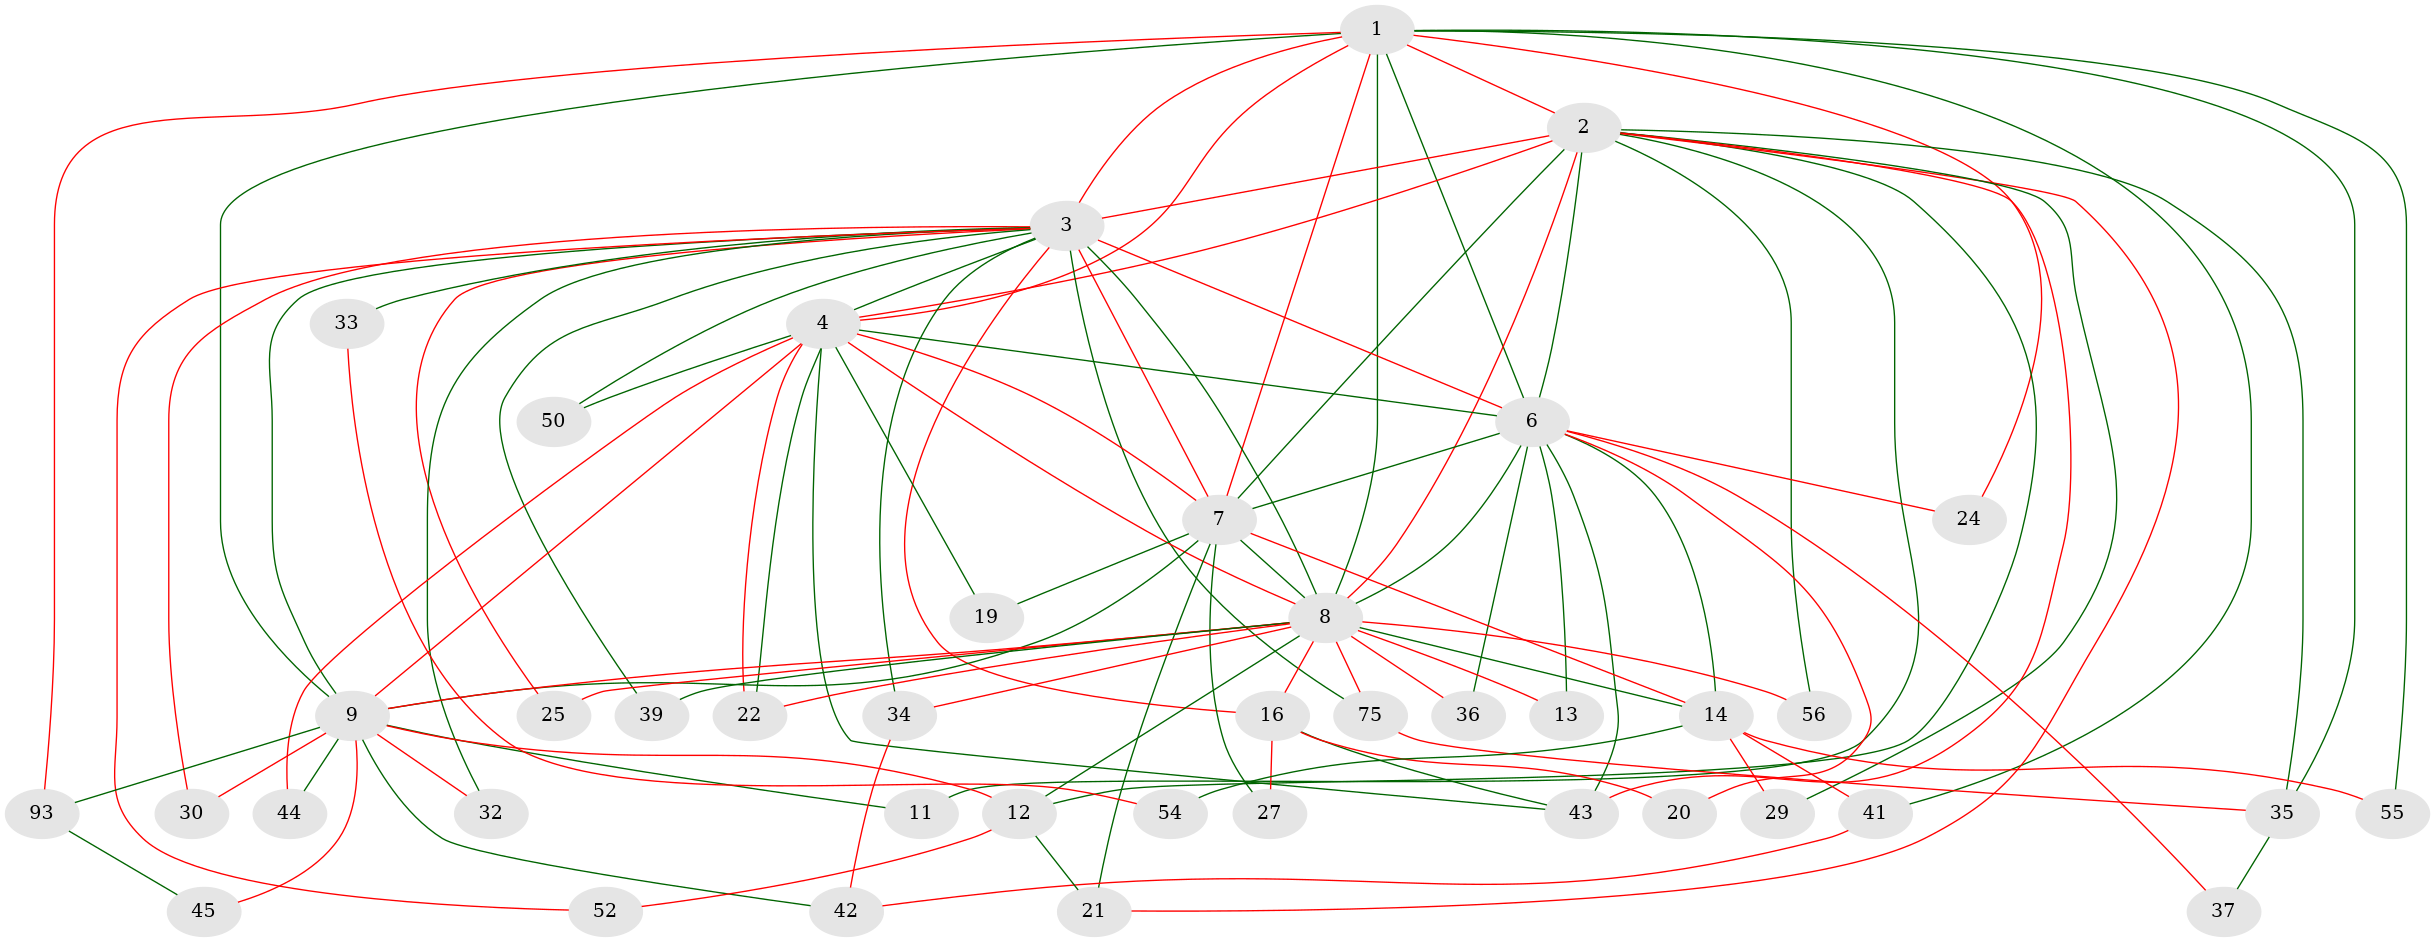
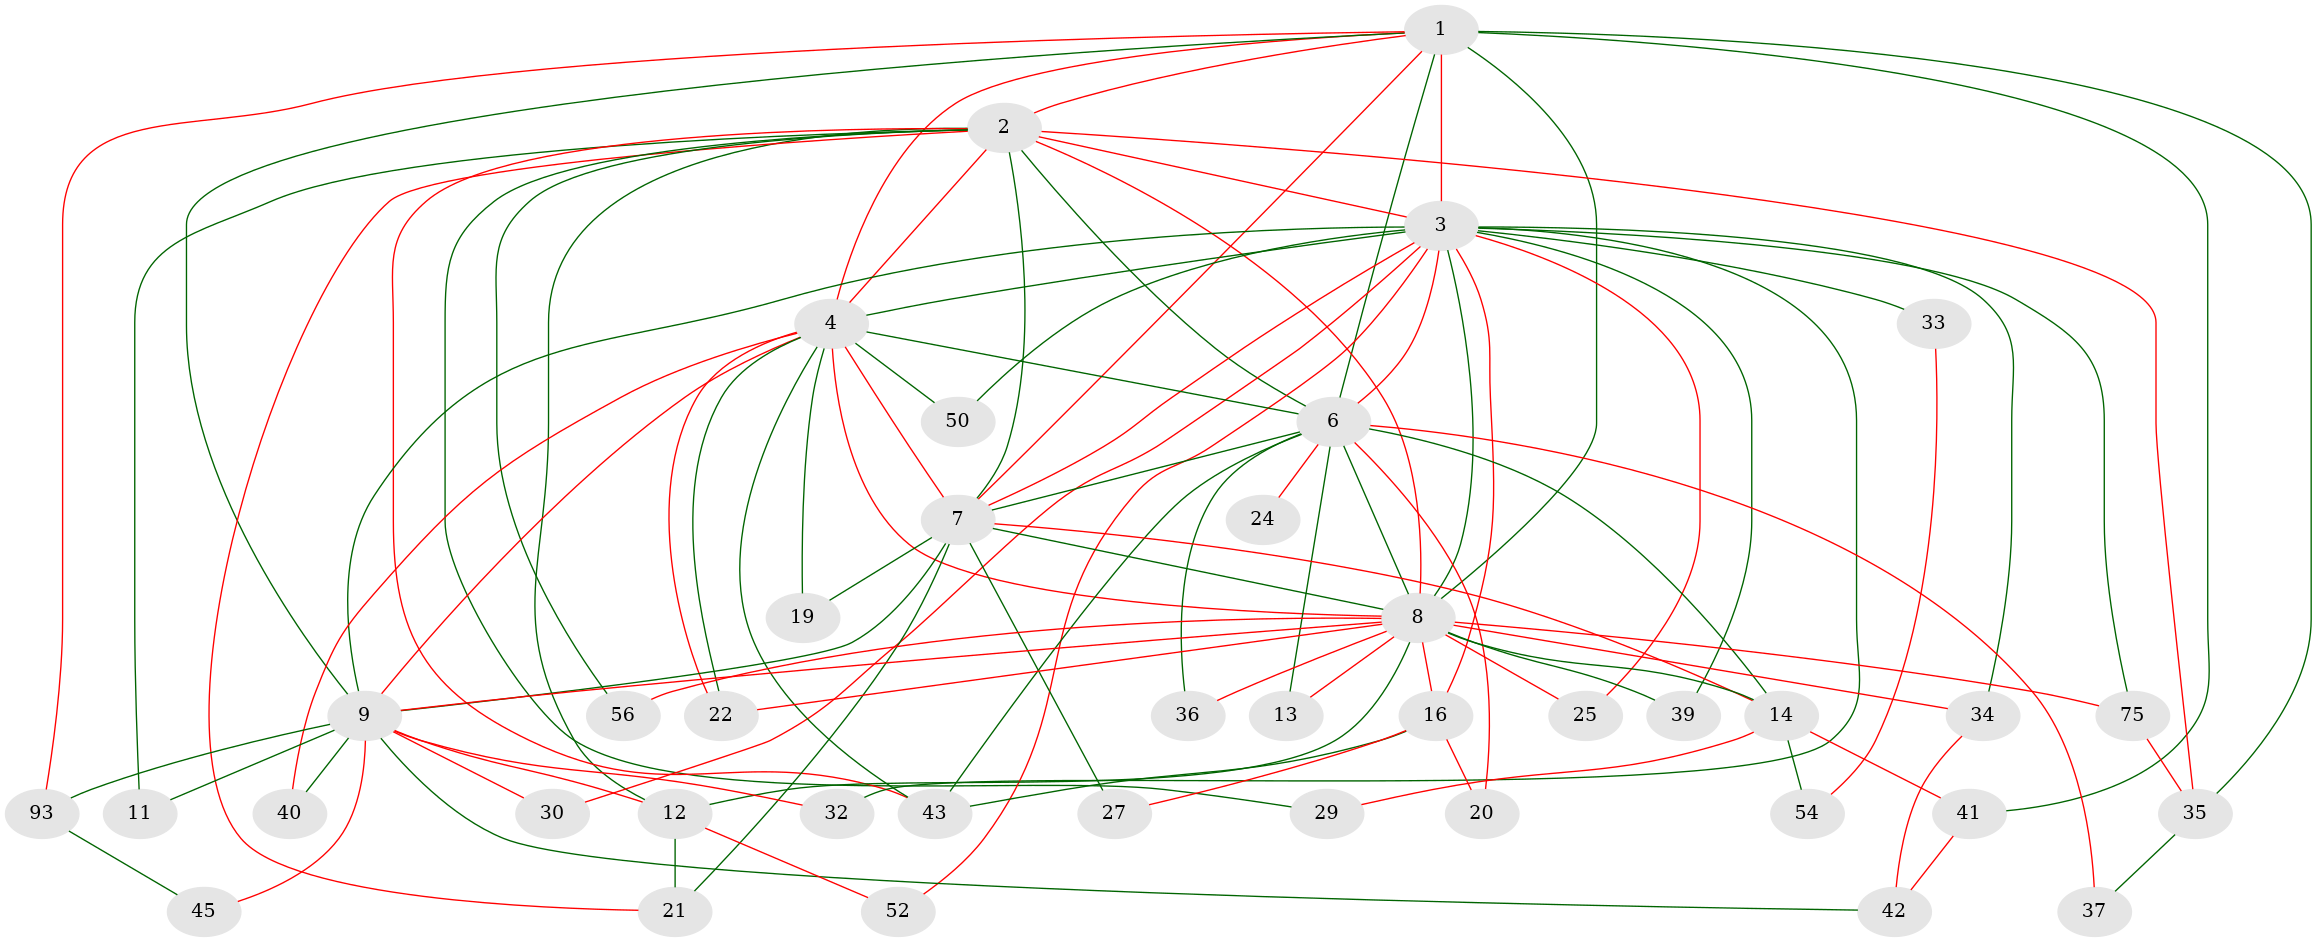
(1874, 127) -> none
(2204, 227) -> (1844, 213)
(290, 814) -> (290, 814)
(2393, 814) -> none
